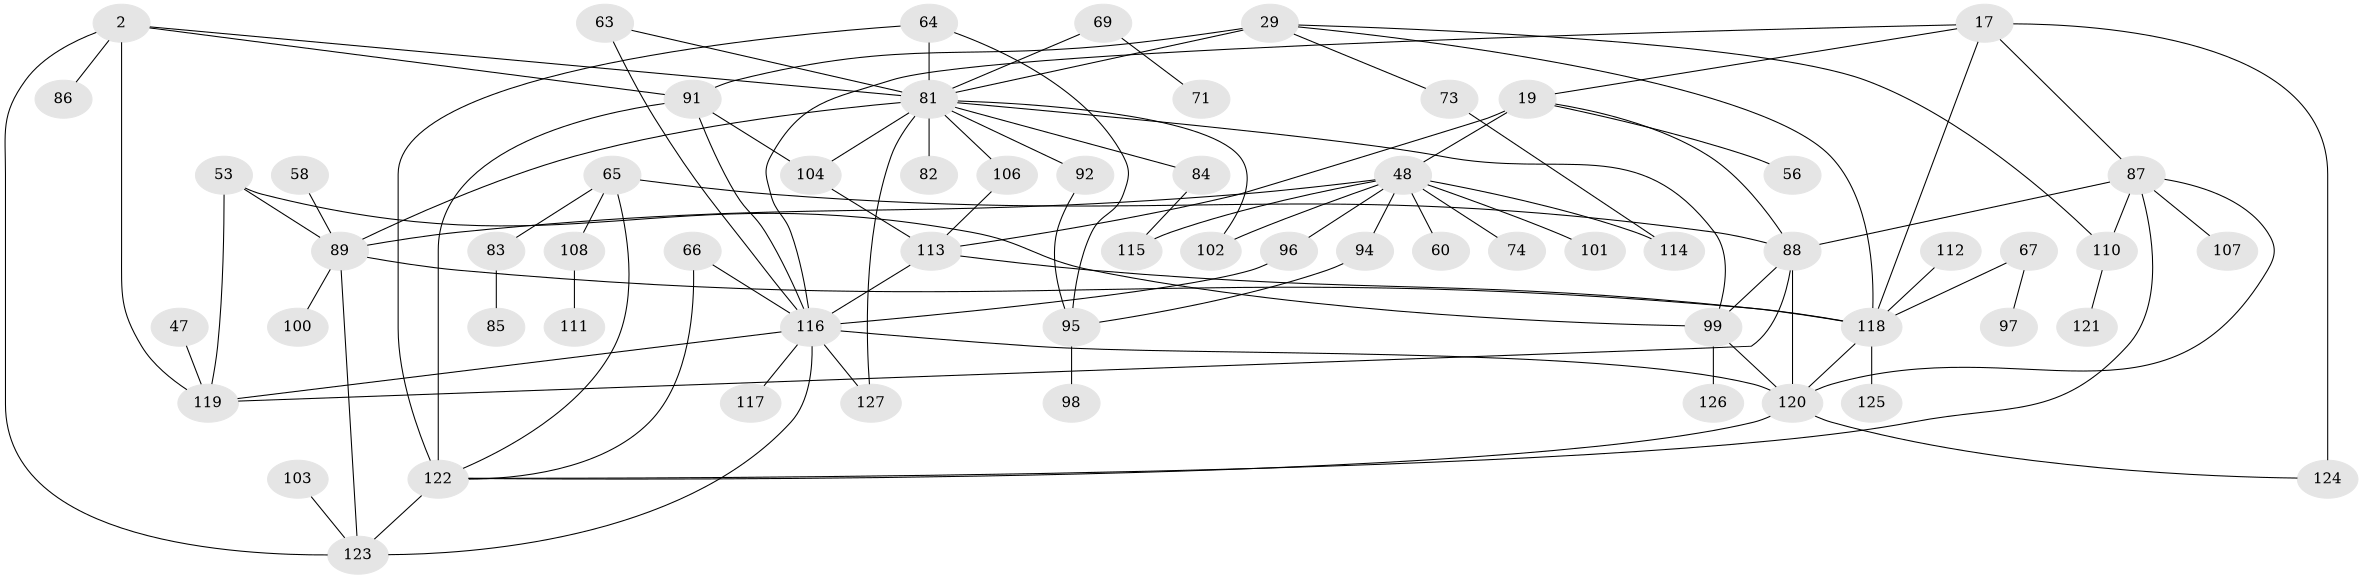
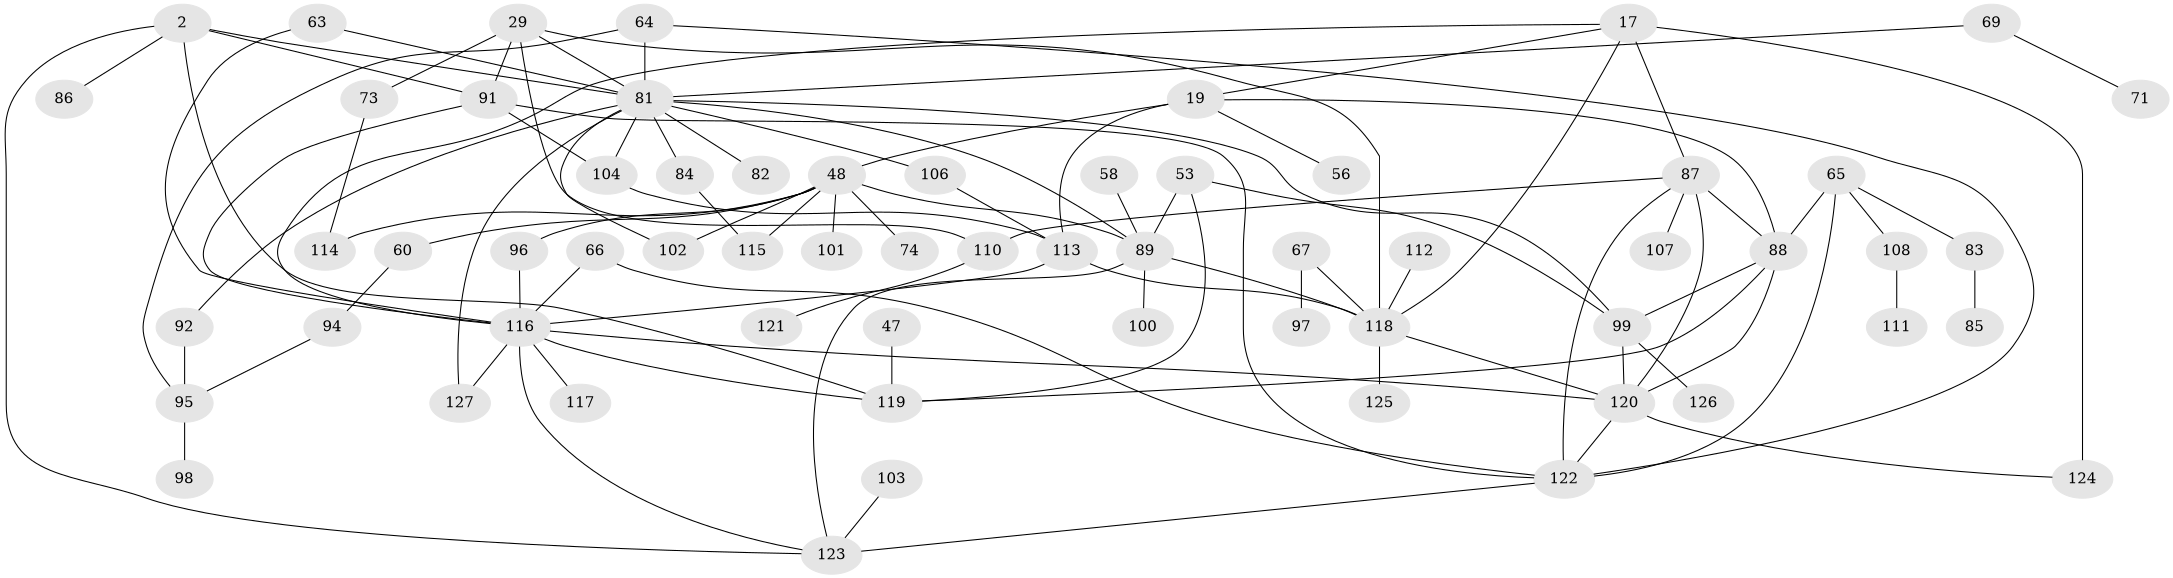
(1384, 213) -> (370, 287)
